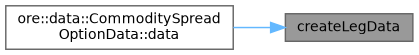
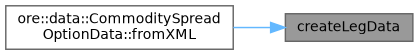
(120, 28) -> (120, 28)
